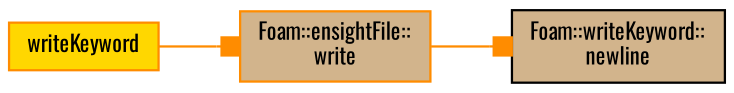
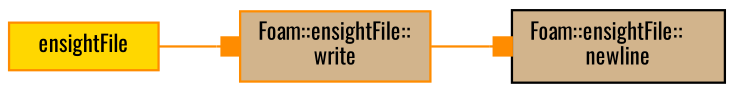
(84, 46) -> (84, 46)
(618, 46) -> (618, 46)
